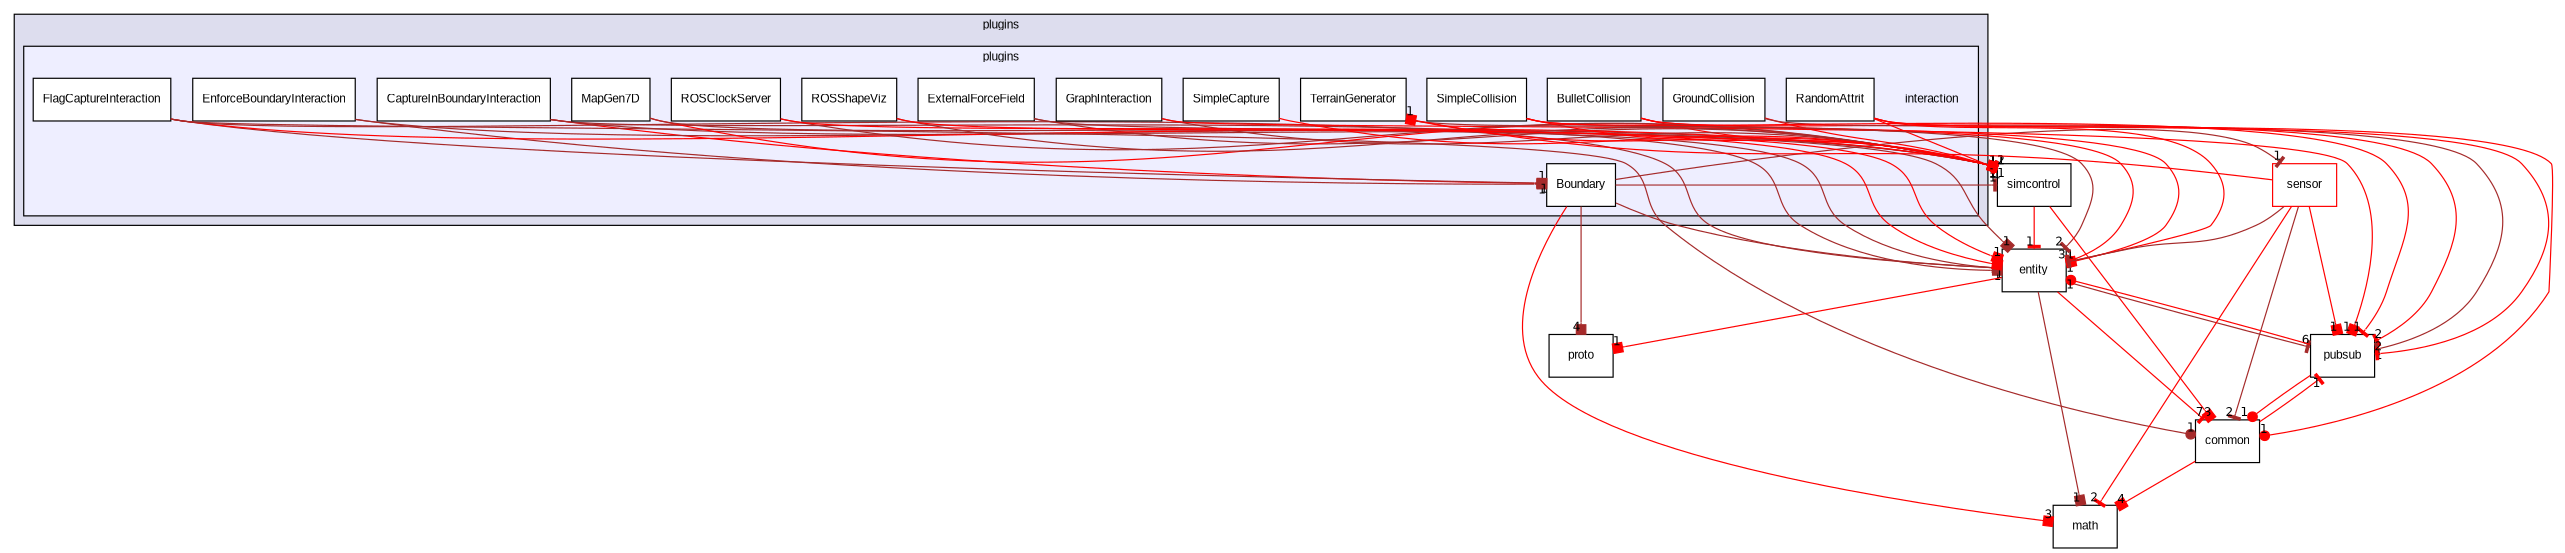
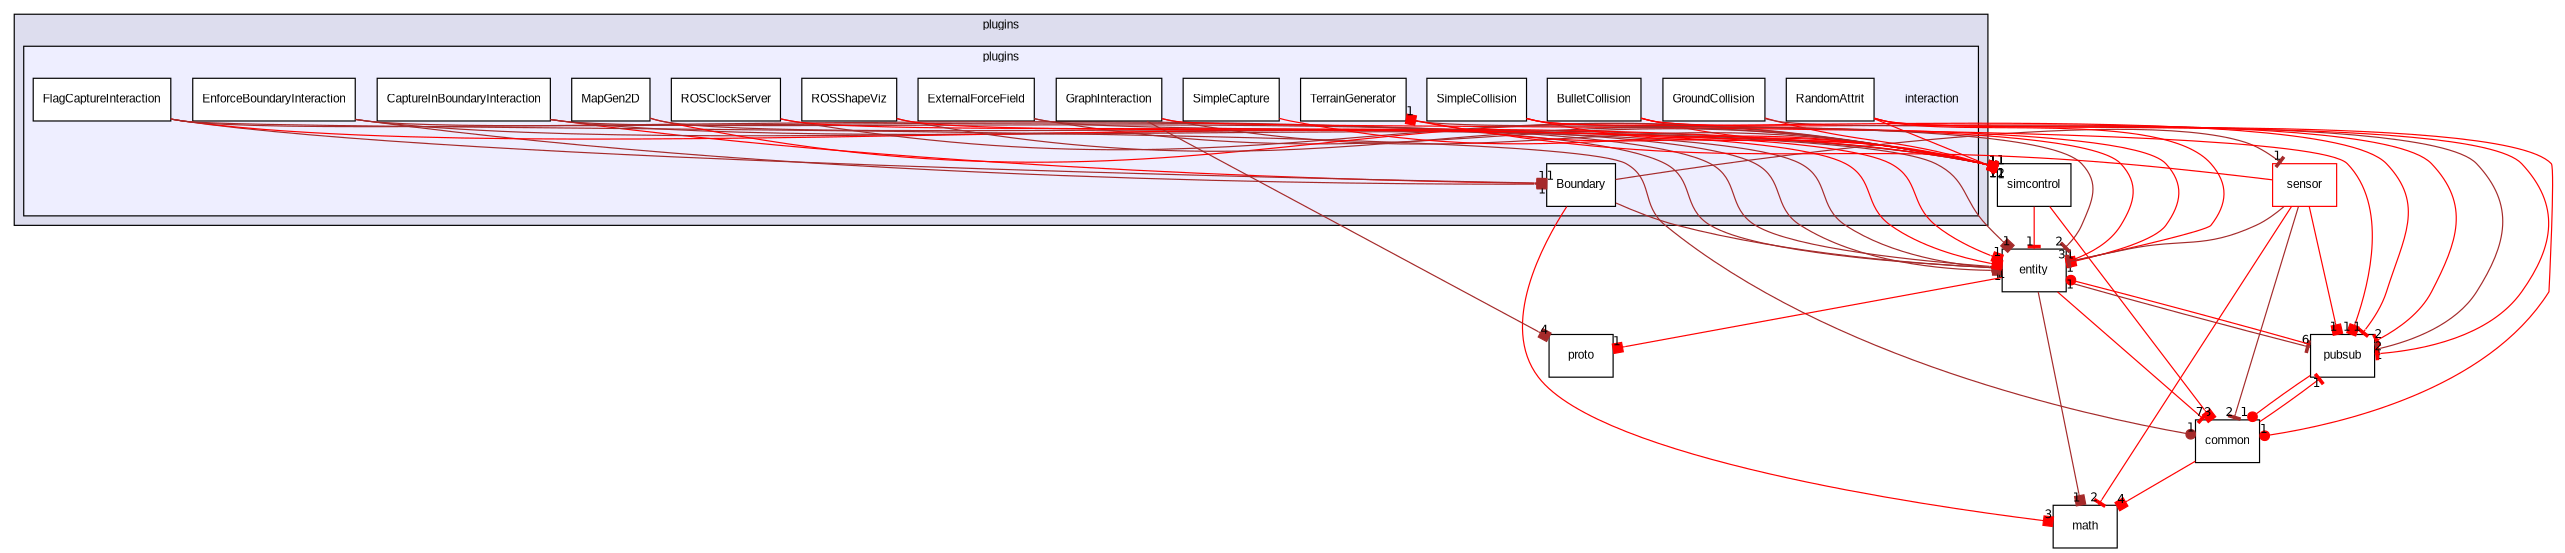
(611, 100) -> (611, 100)
none -> (1193, 124)
(1804, 185) -> none
(1581, 264) -> (1362, 237)
